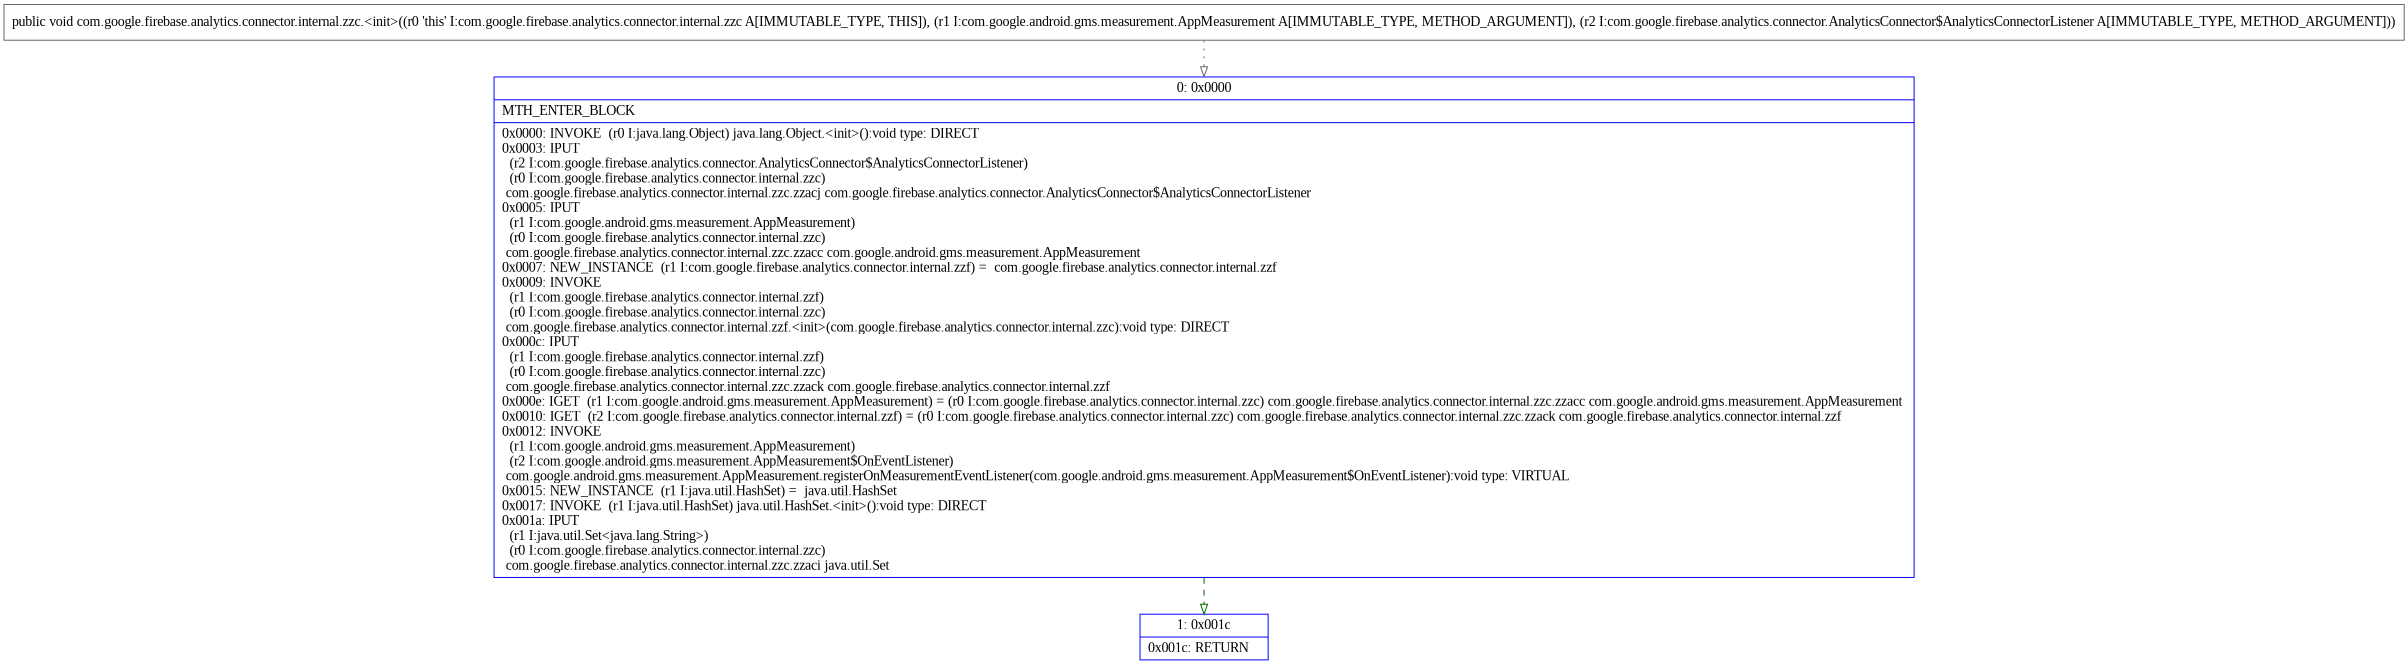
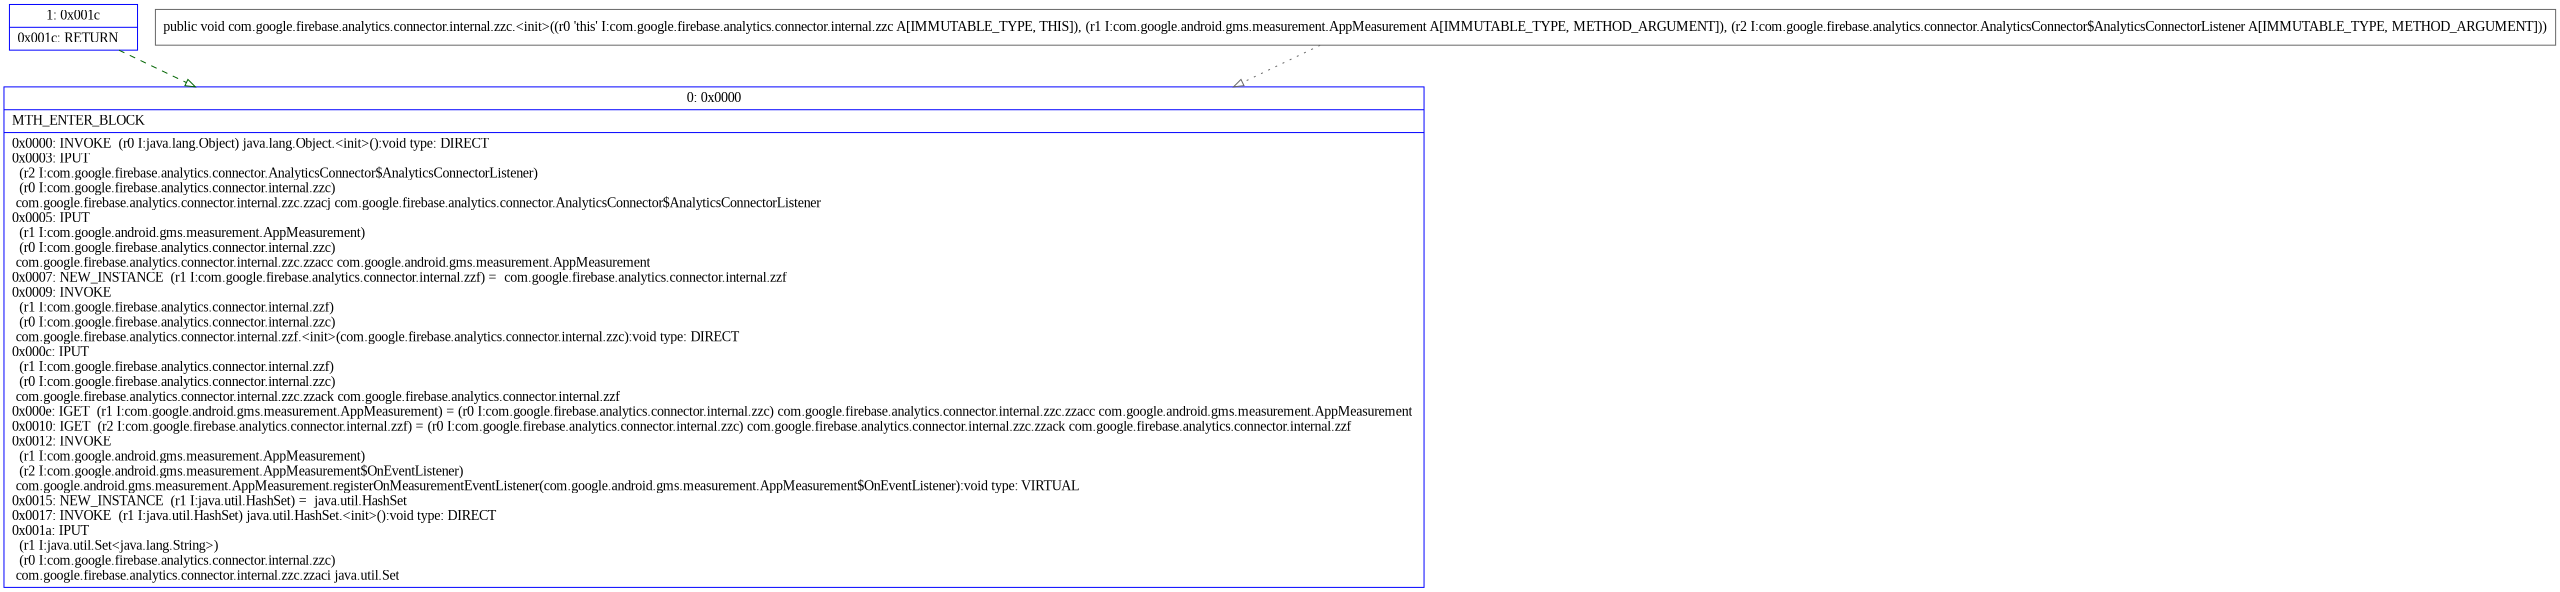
(1204, 591) -> (153, 66)
